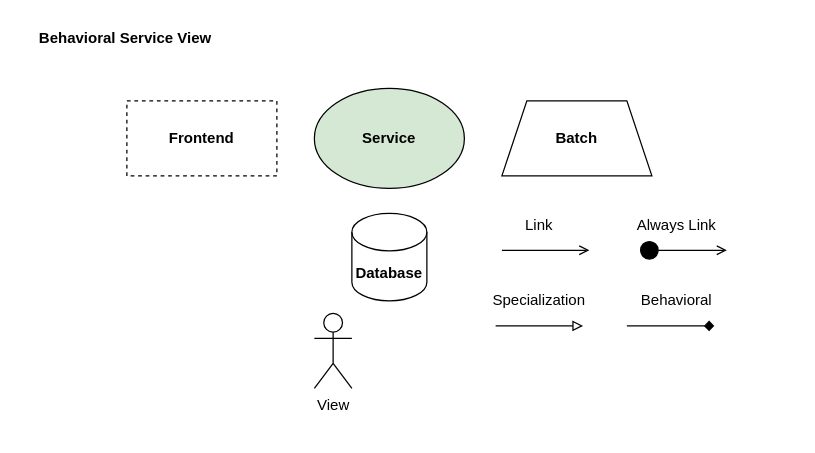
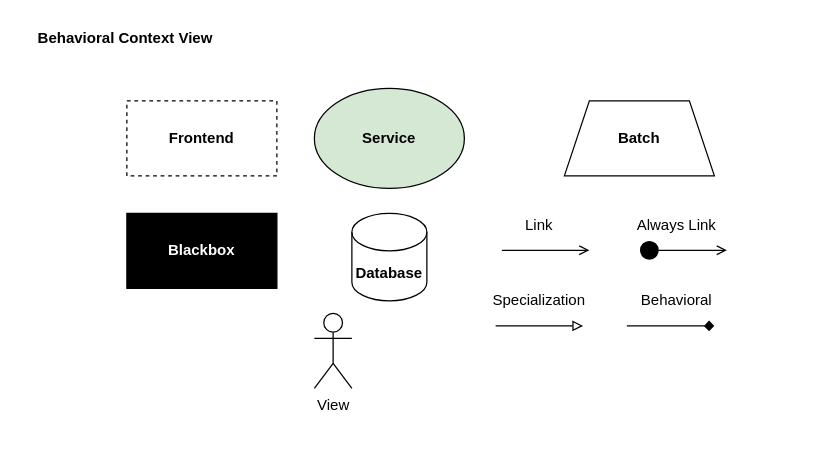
(126, 38) -> (126, 38)
(577, 138) -> (639, 138)
none -> (202, 251)
